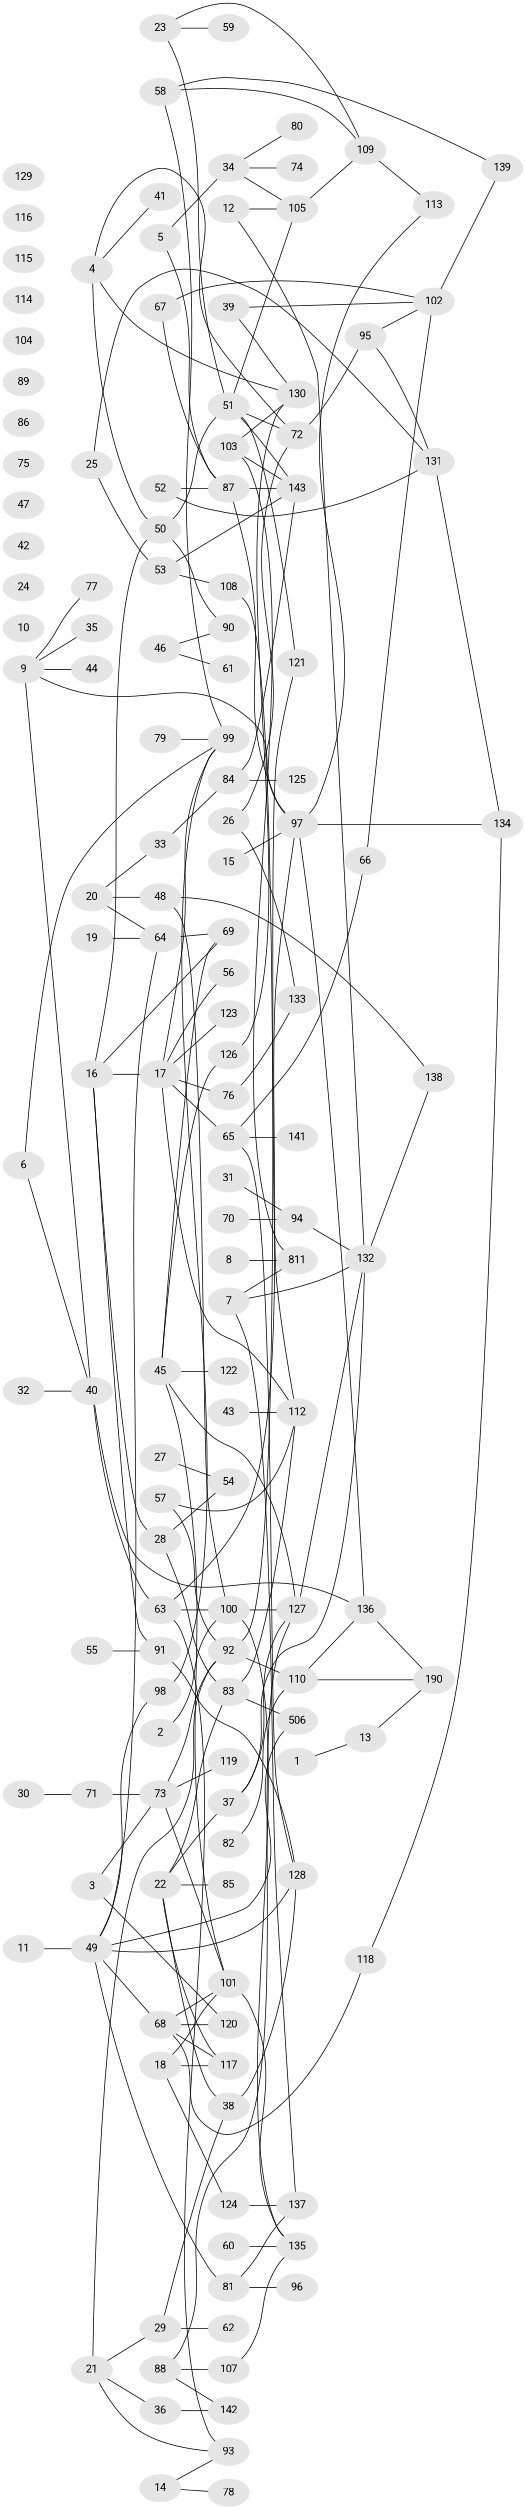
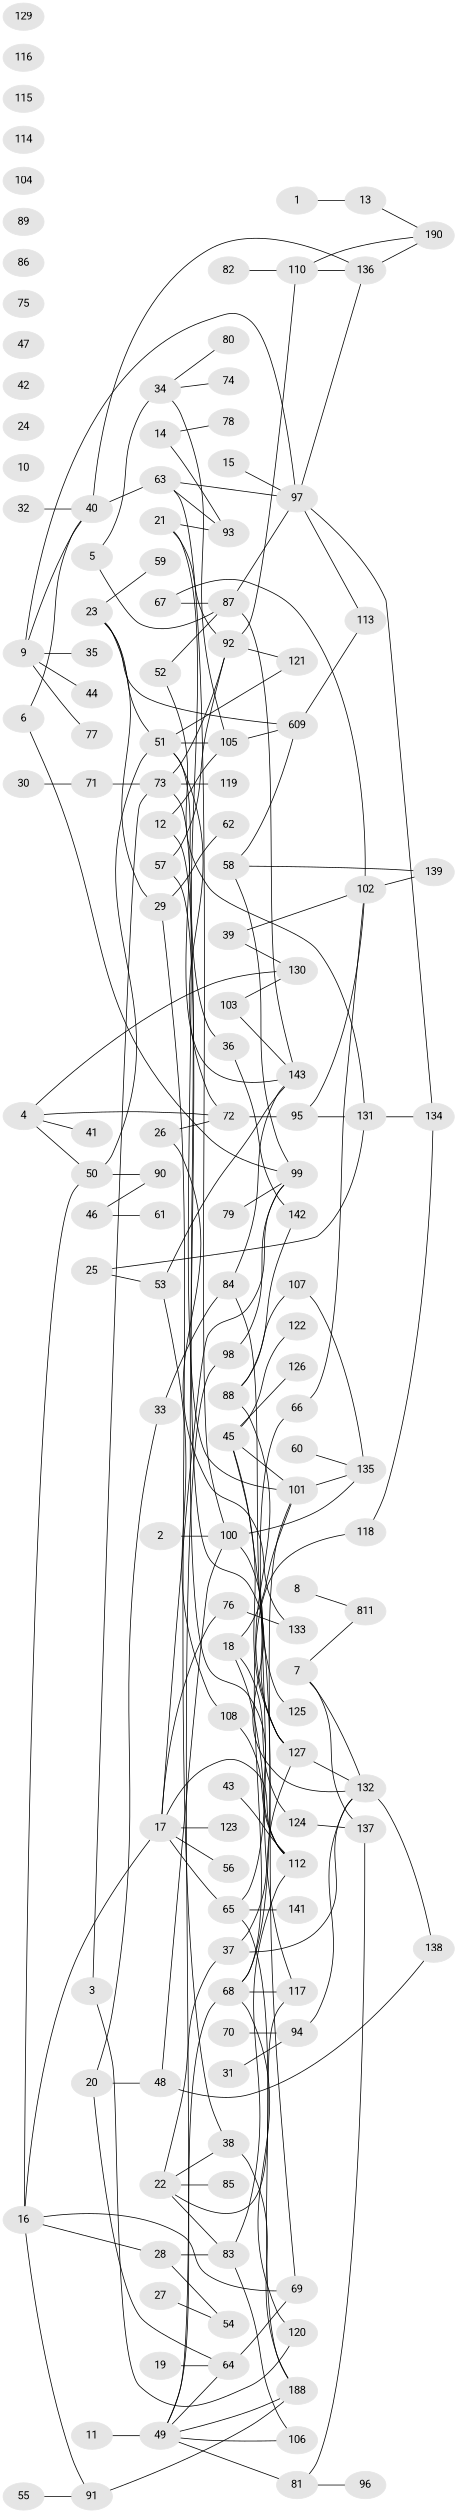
(365, 151) -> (297, 726)
(258, 595) -> none
(263, 854) -> none
(297, 1721) -> (297, 2440)
(297, 1876) -> (297, 2391)
(126, 2349) -> (126, 760)
